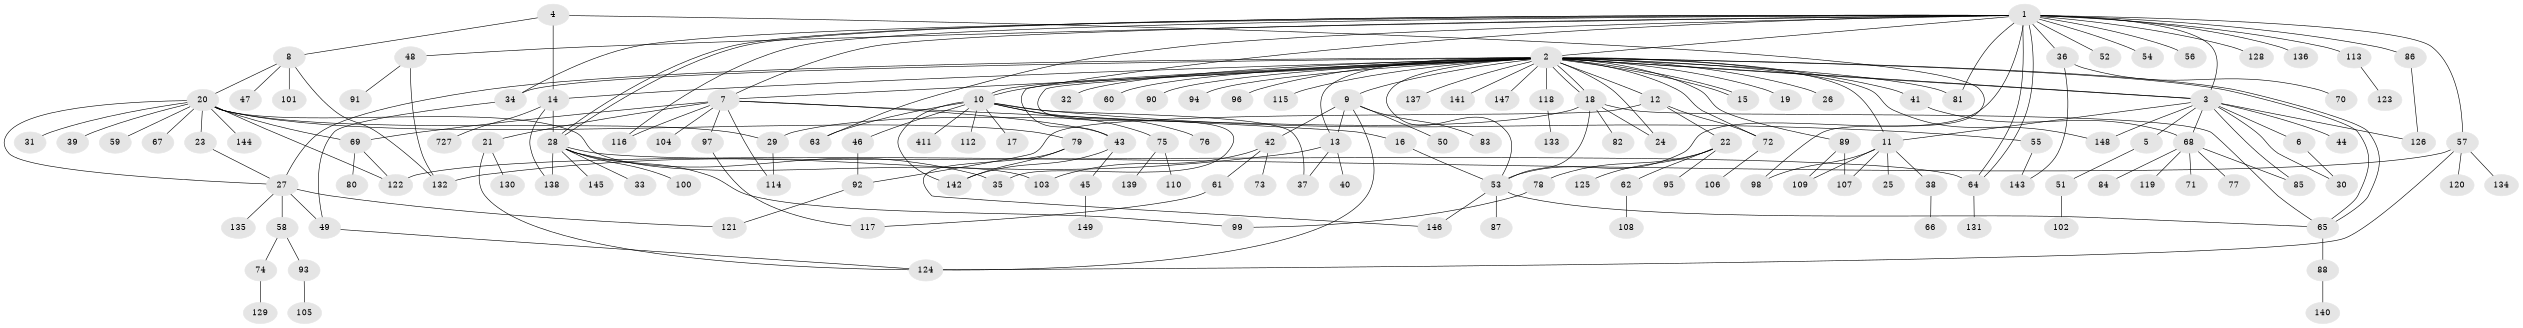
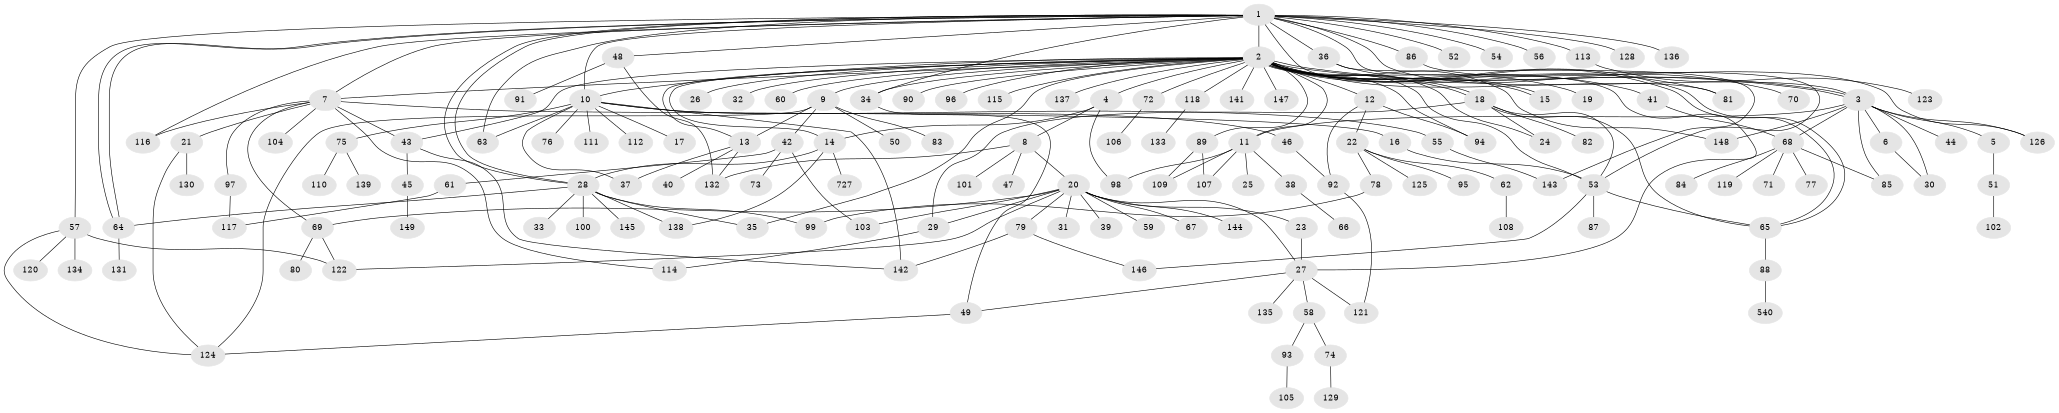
none -> (1180, 74)
(1712, 121) -> (1428, 121)
(924, 143) -> (591, 143)
(2323, 313) -> (1765, 313)
